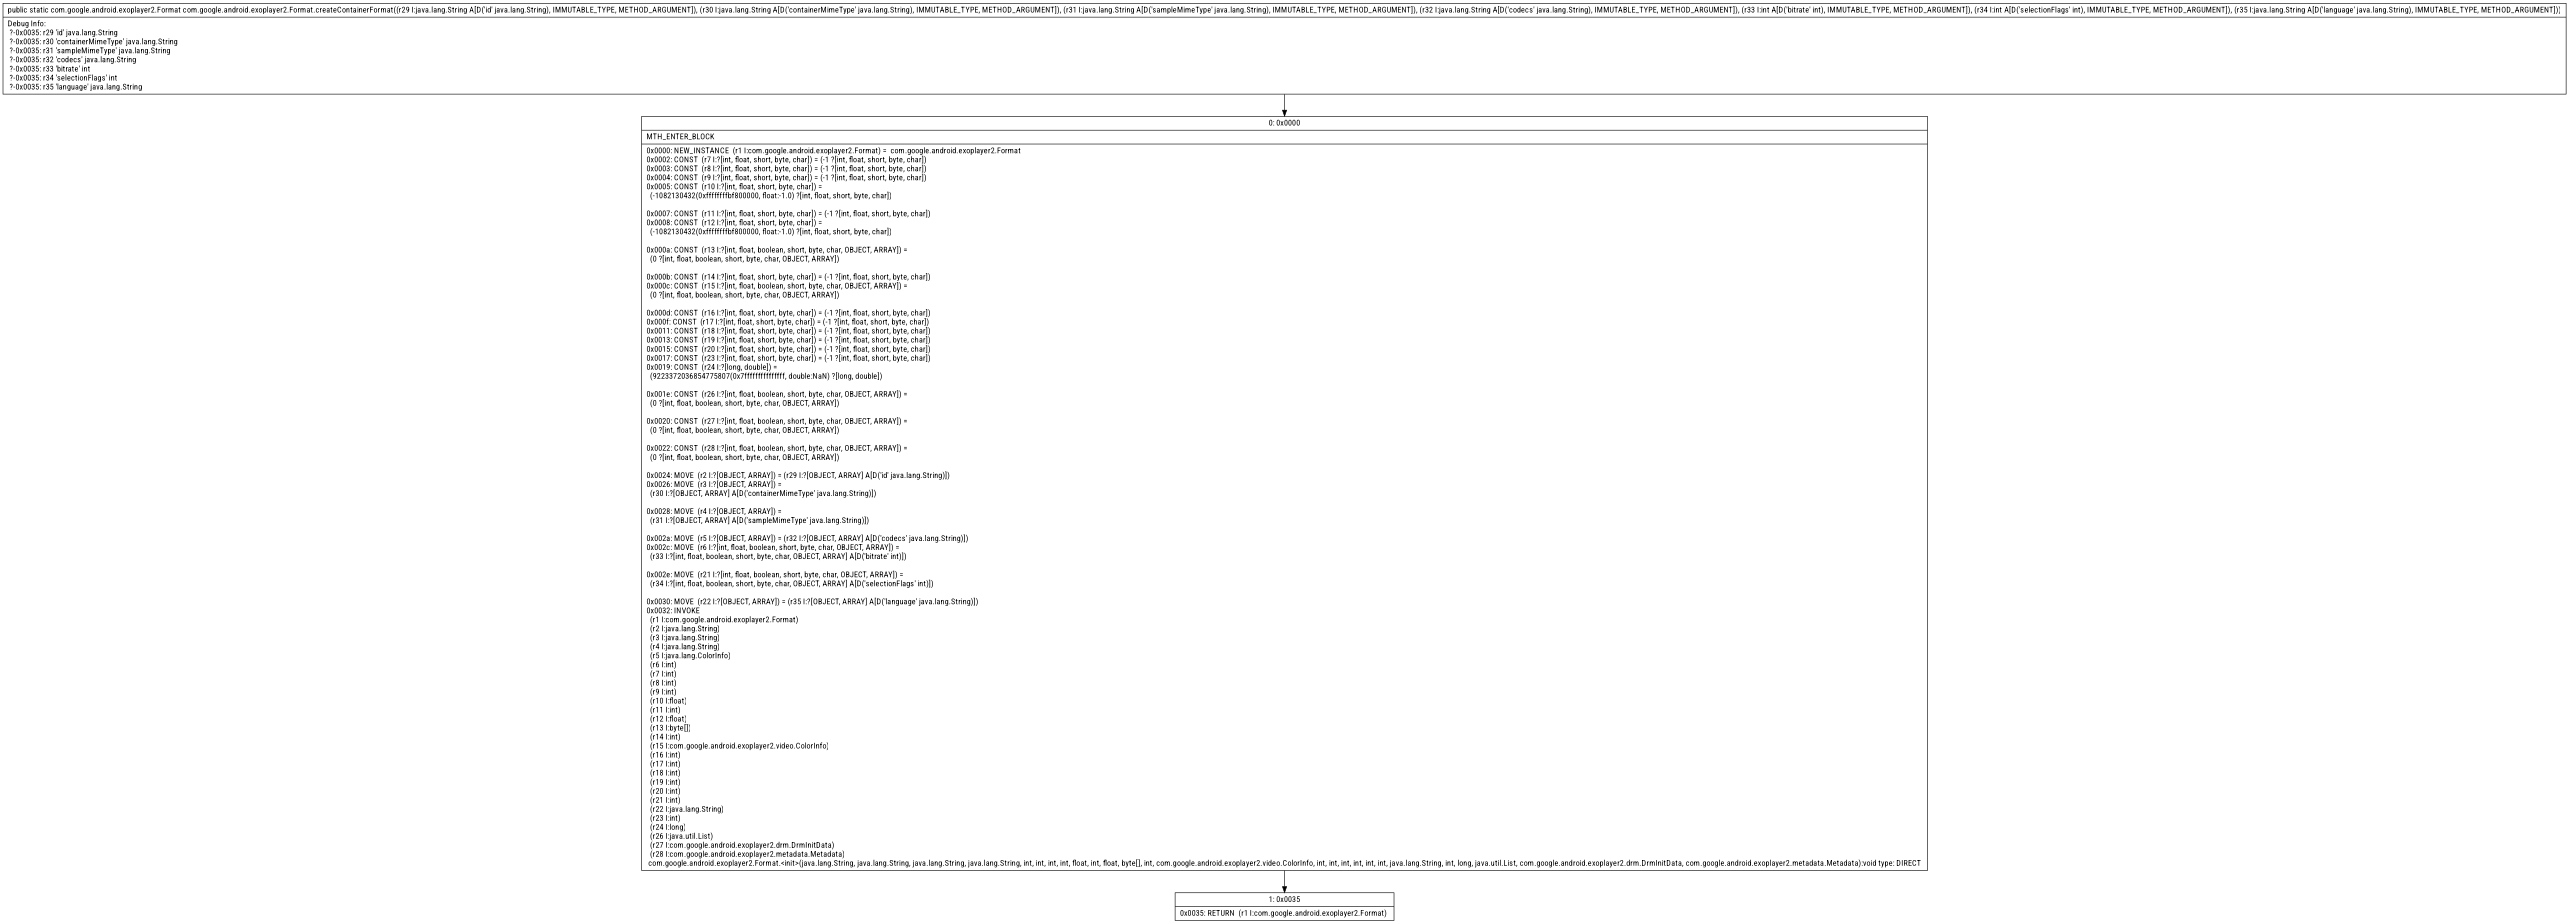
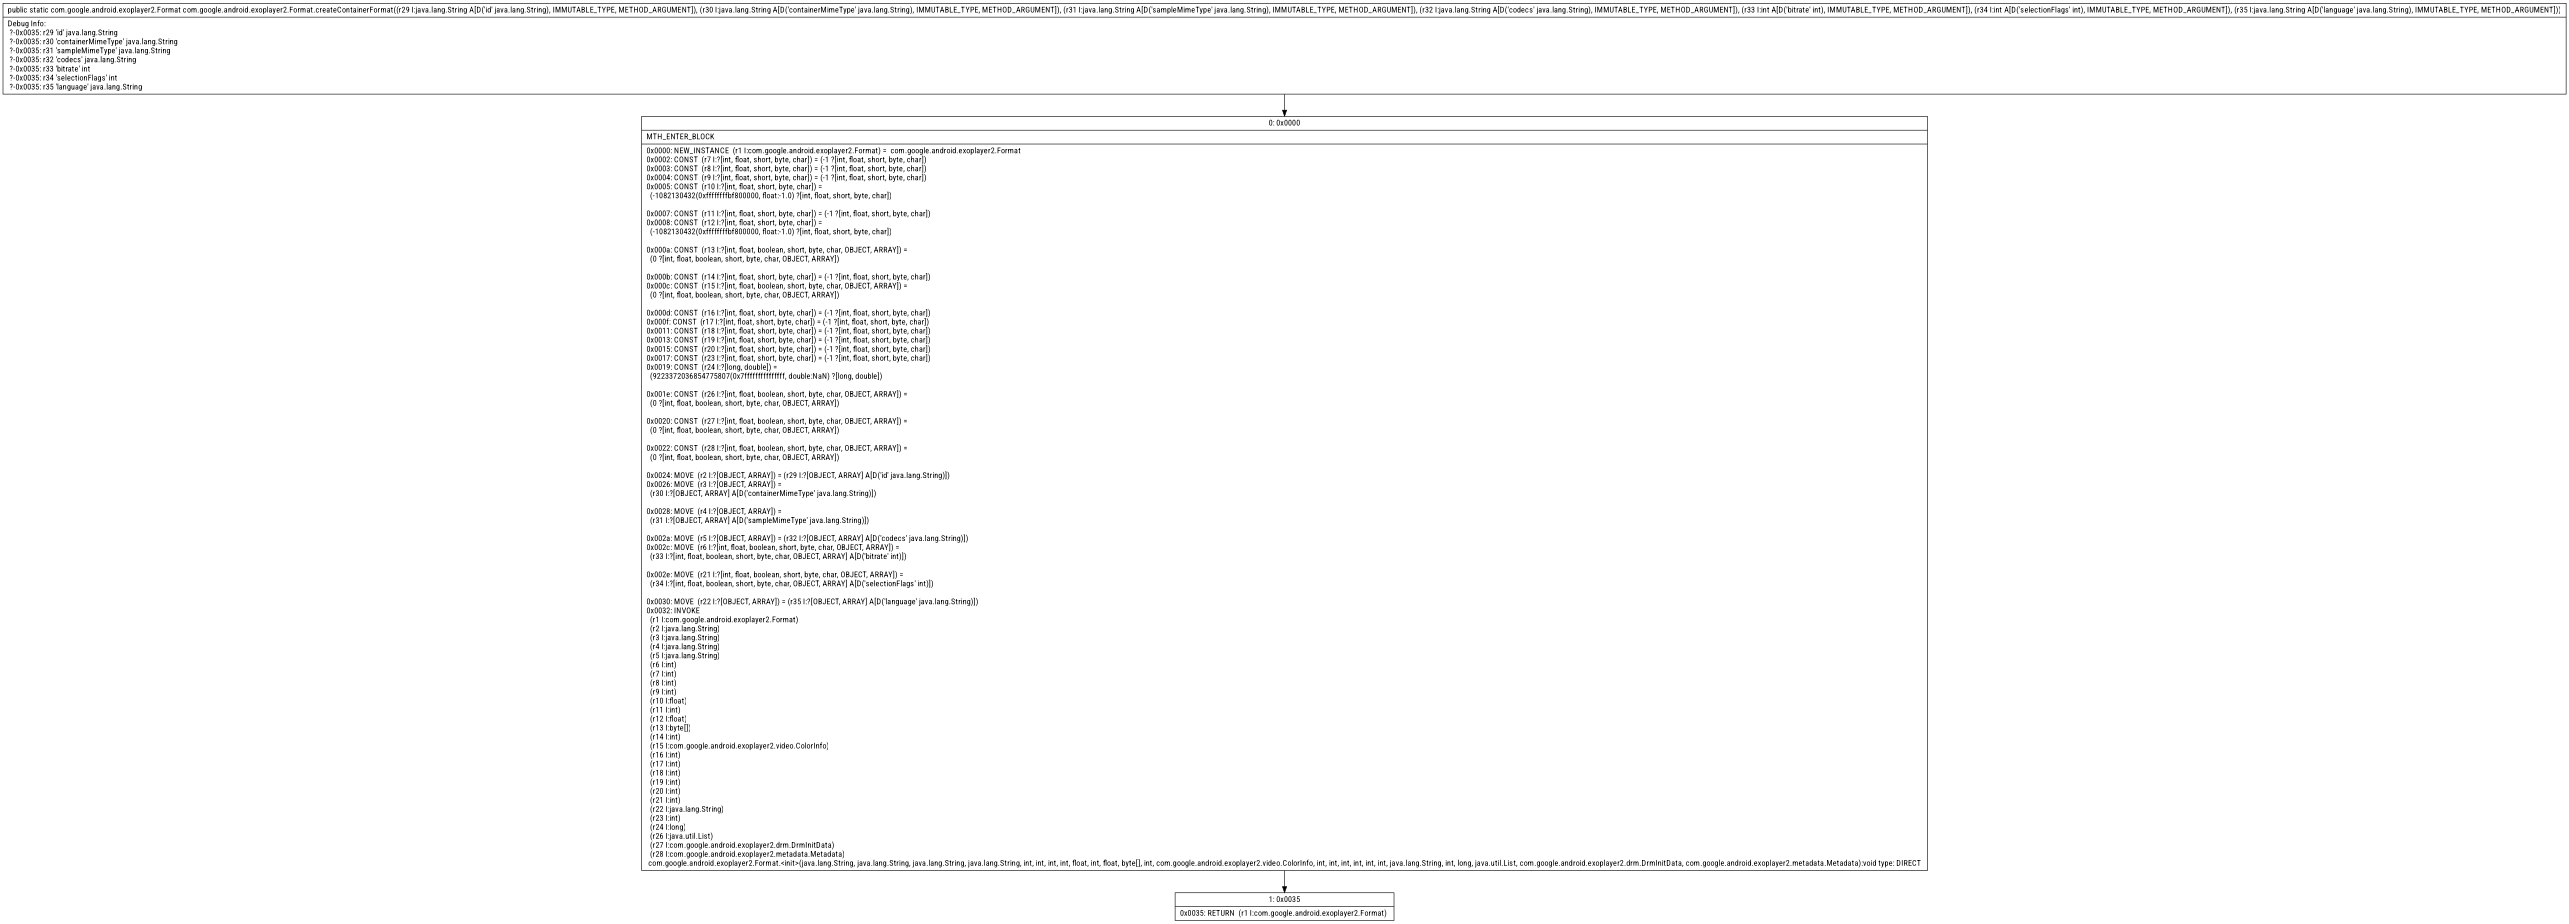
(689, 656) -> (683, 656)
